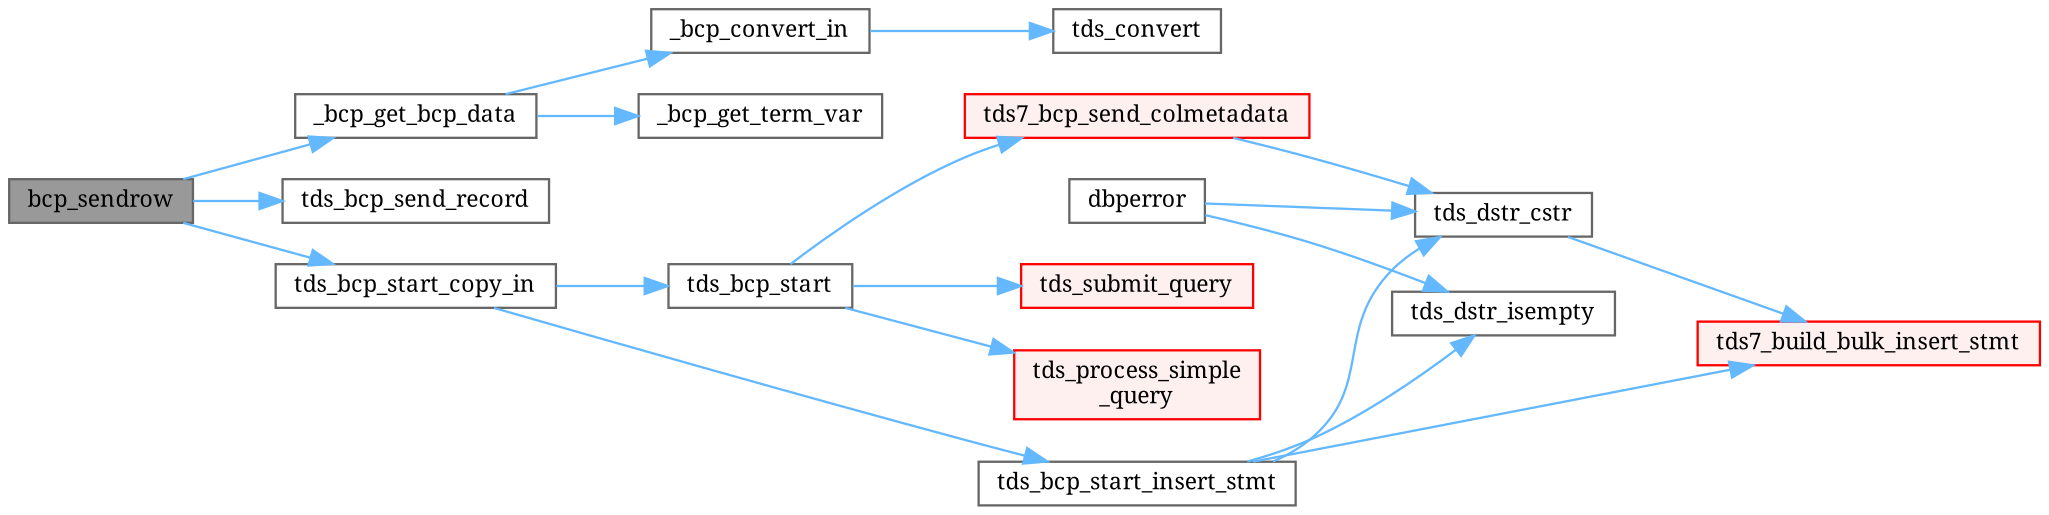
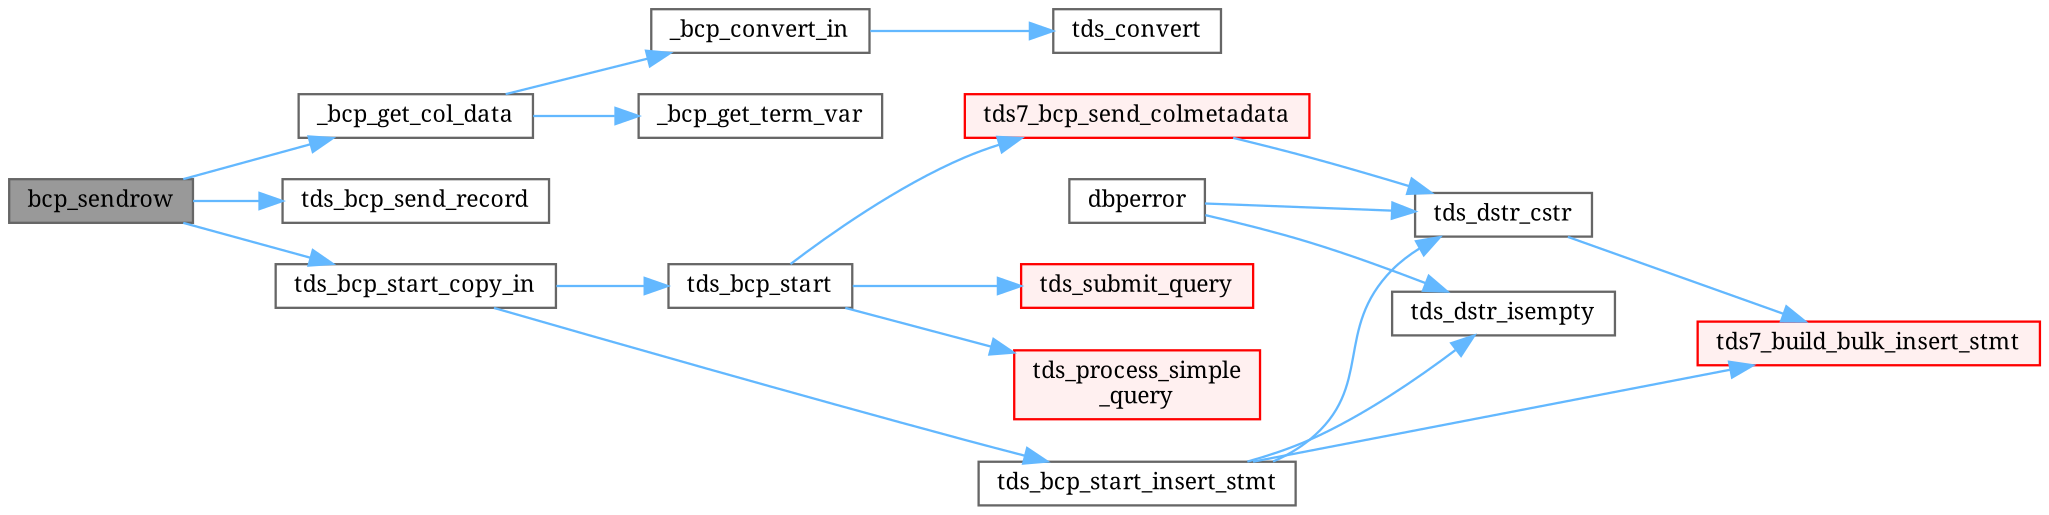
(416, 116) -> (416, 116)
